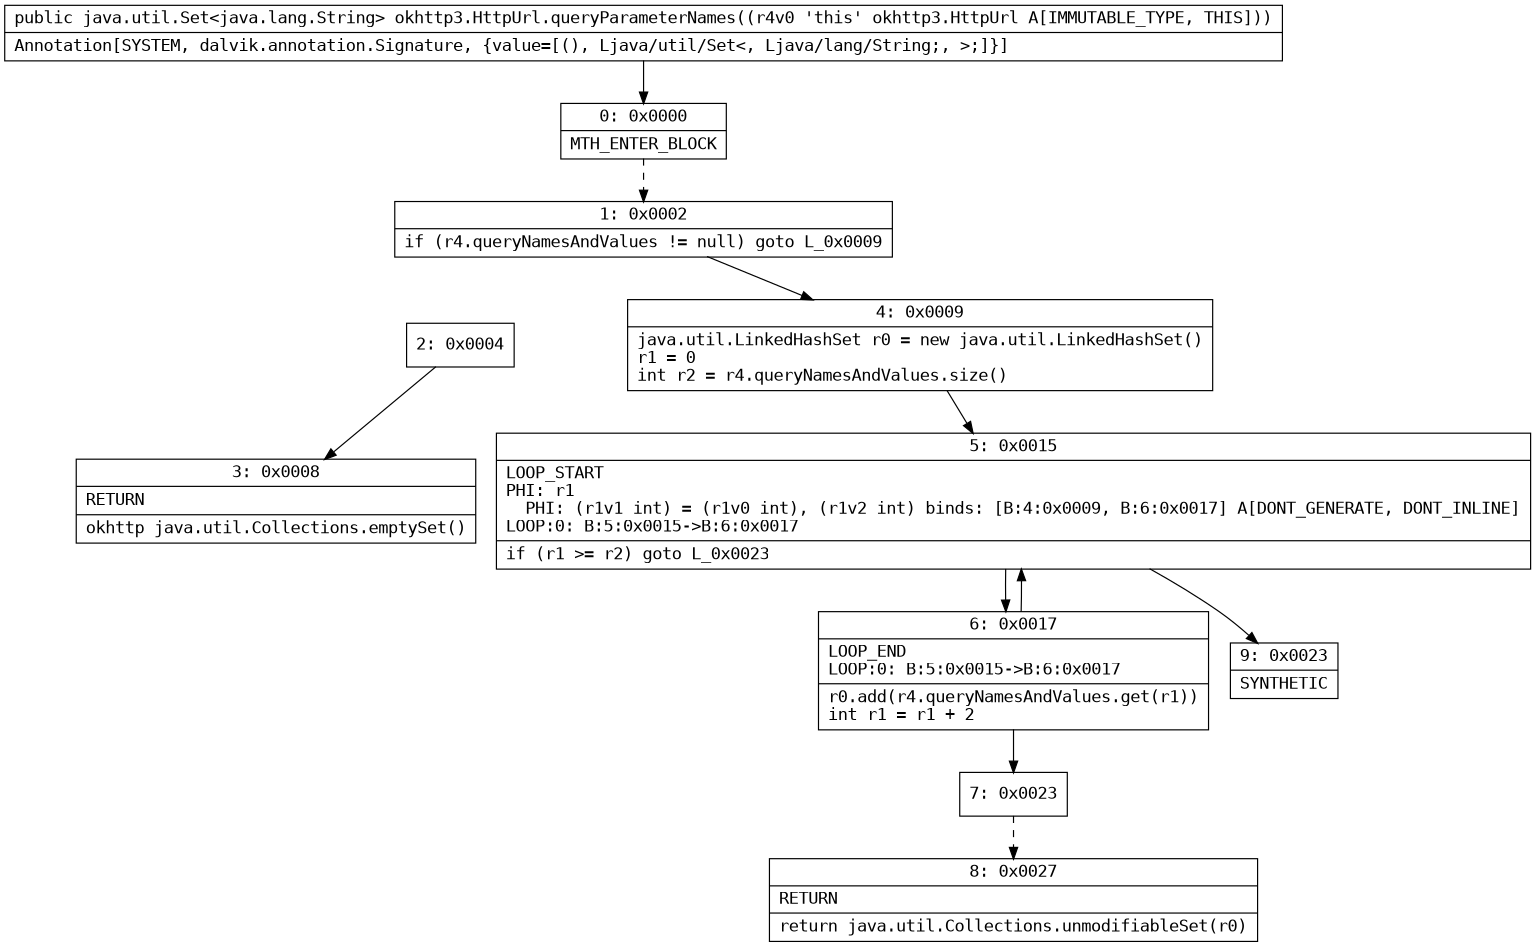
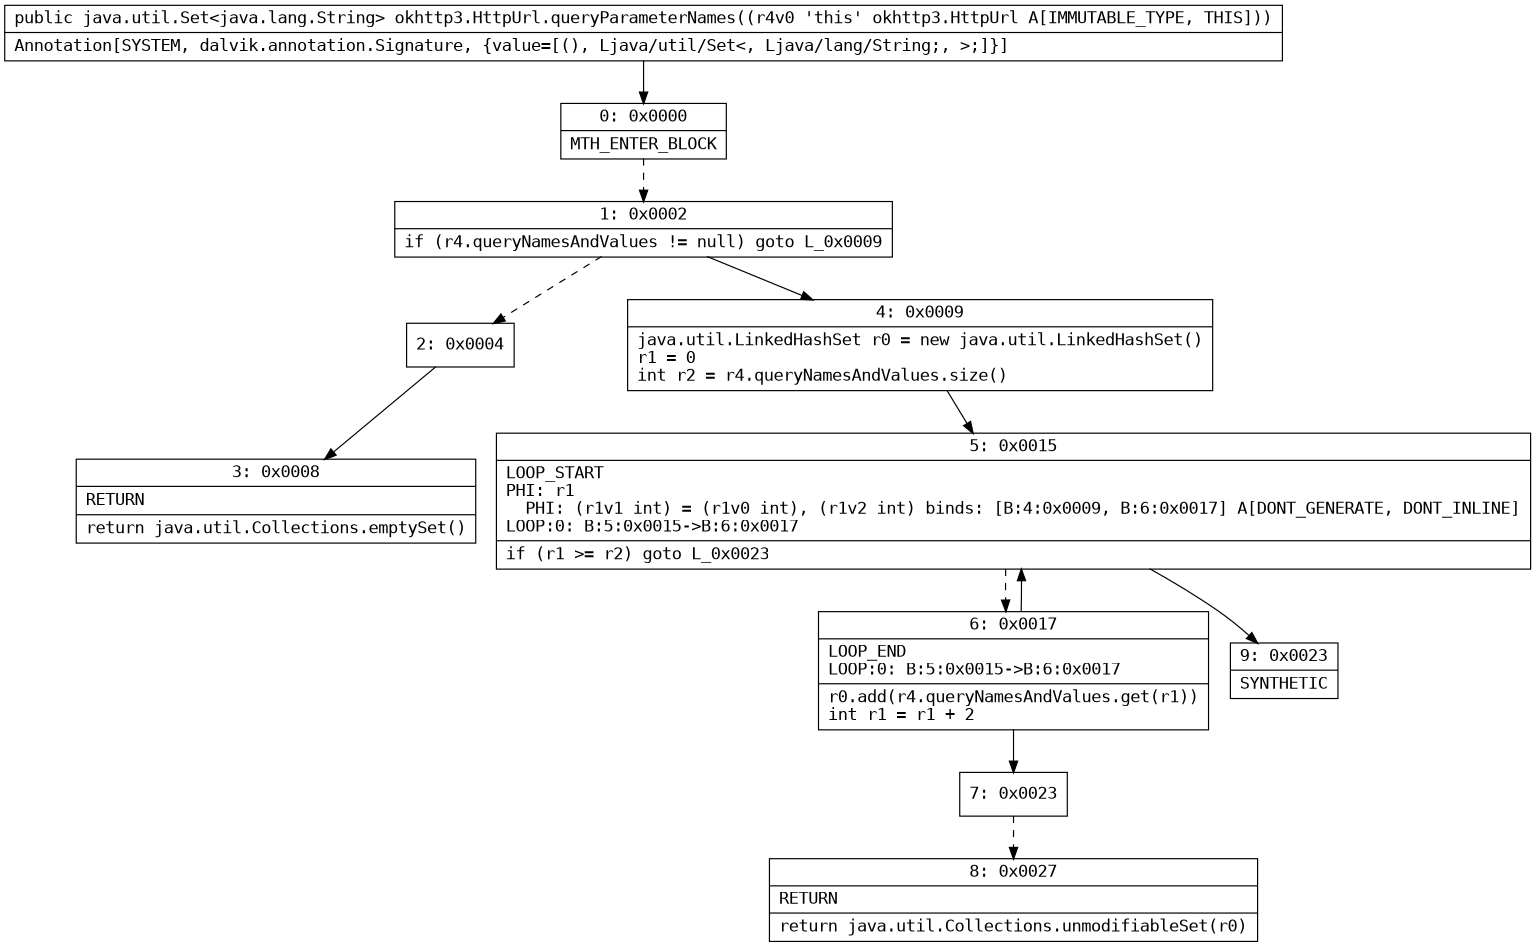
none -> (552, 287)
(276, 528) -> (276, 528)
(1006, 584) -> (1006, 584)
